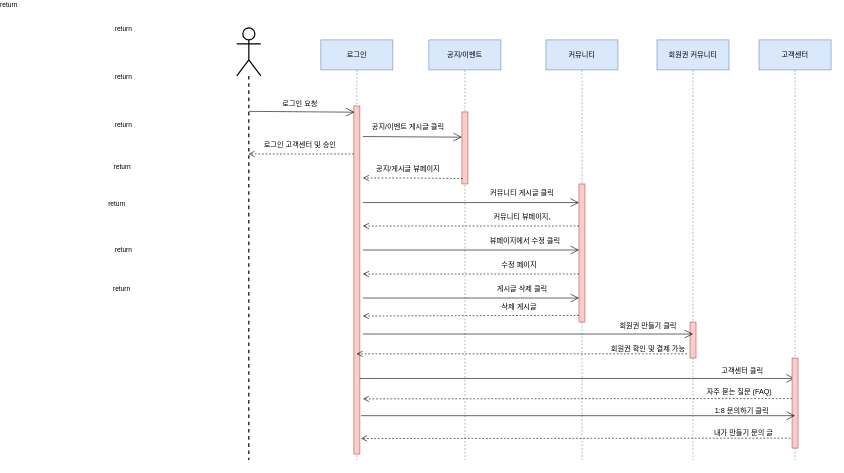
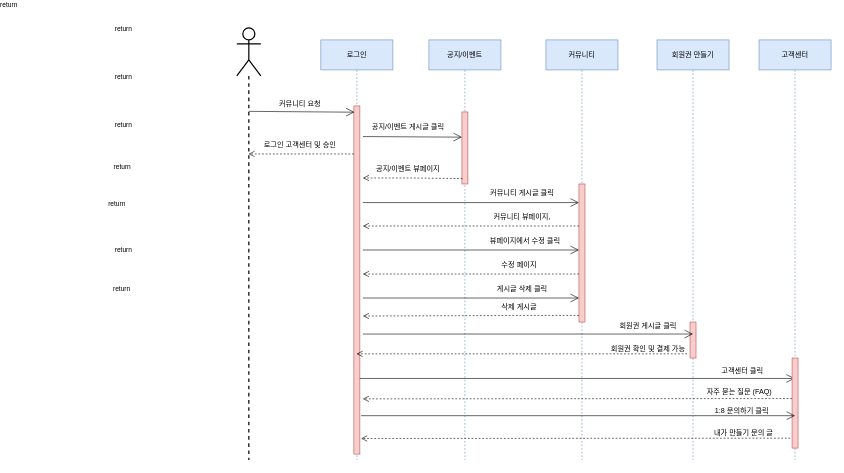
(693, 55) -> (693, 55)
(300, 104) -> (300, 104)
(408, 169) -> (408, 169)
(648, 326) -> (648, 326)
